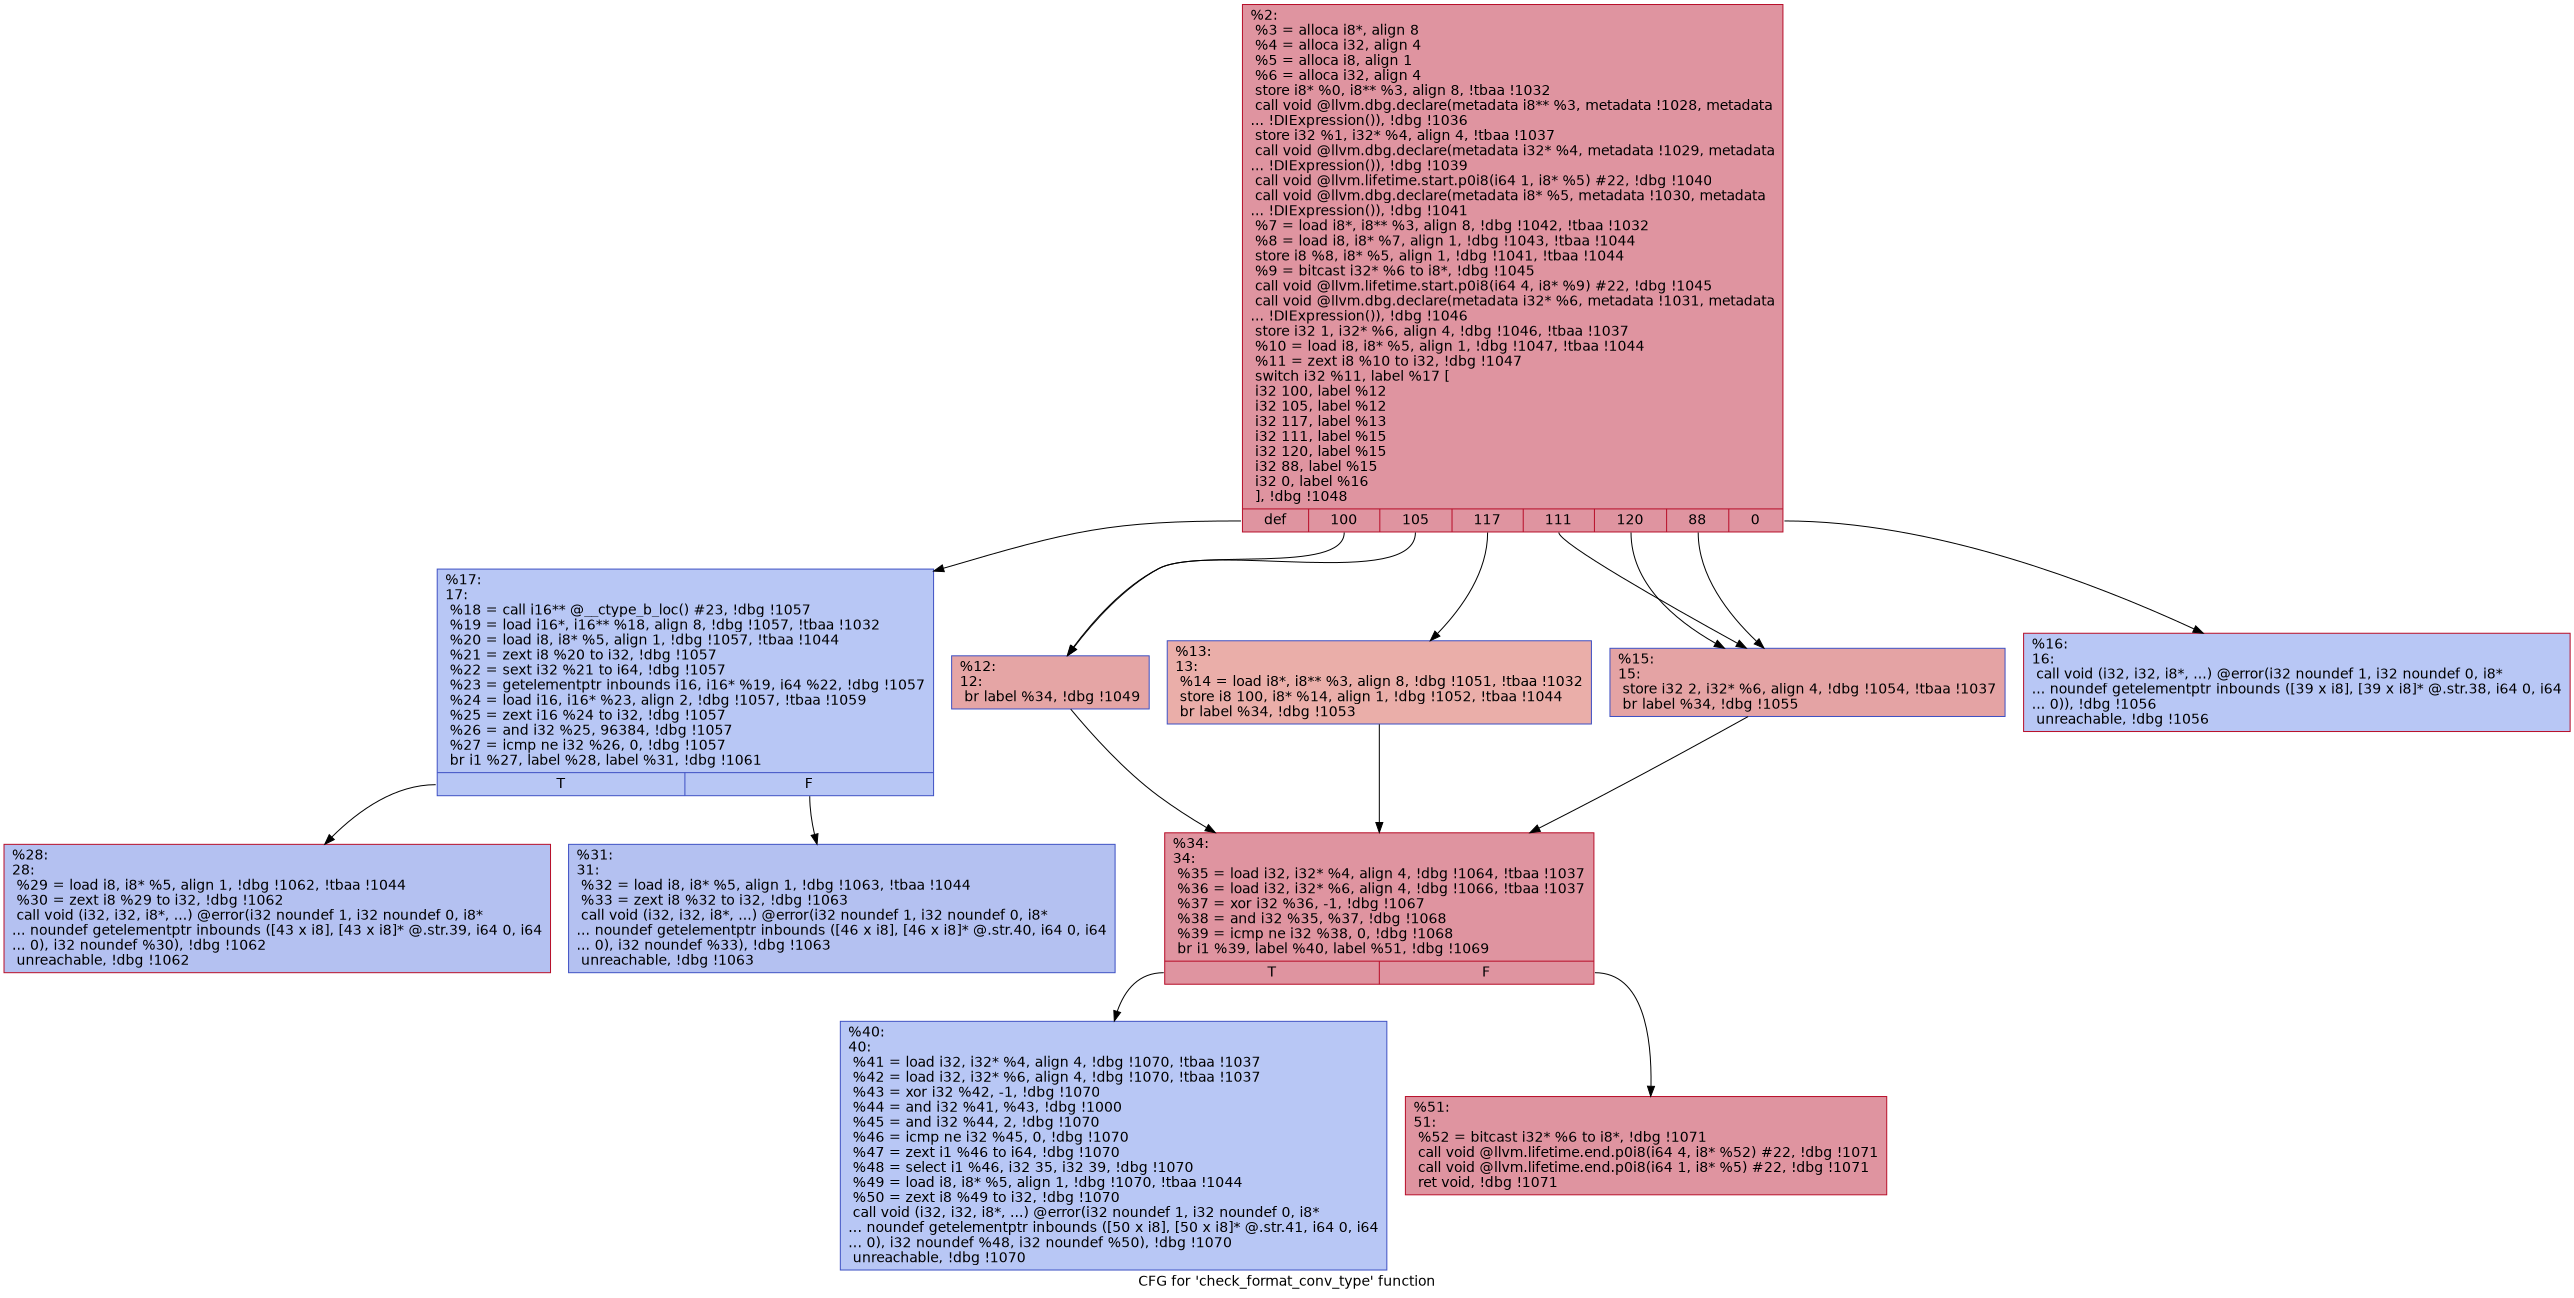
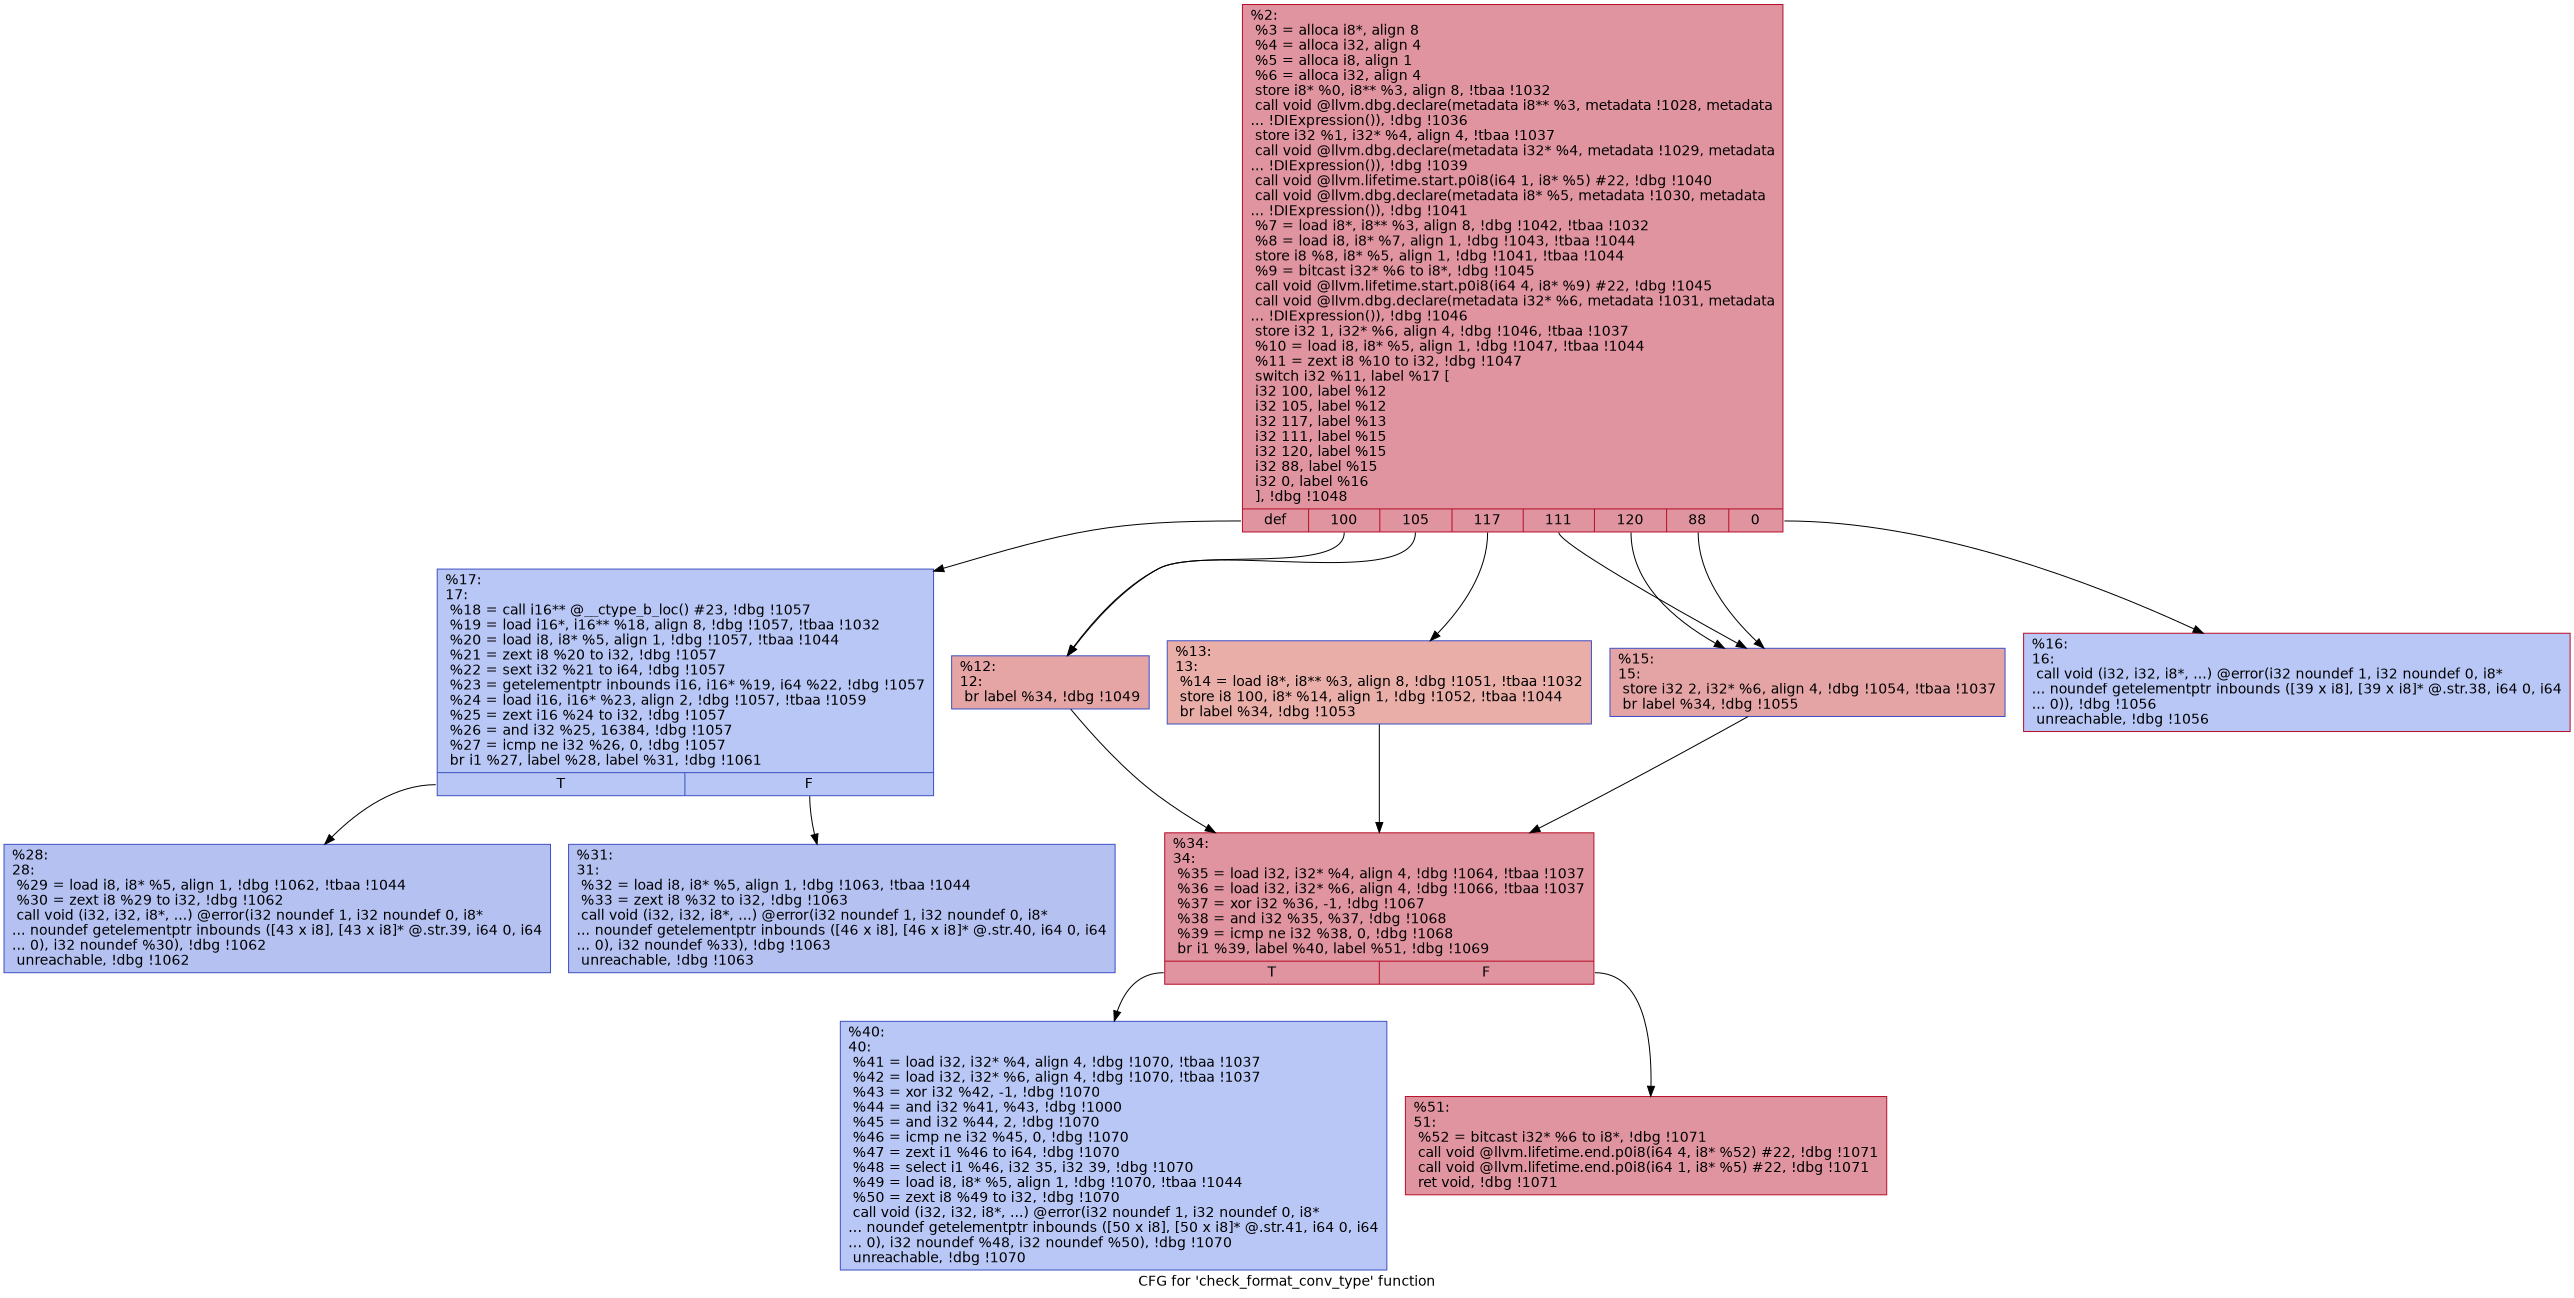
(589, 731) -> (589, 731)
(277, 909) -> (277, 909)
